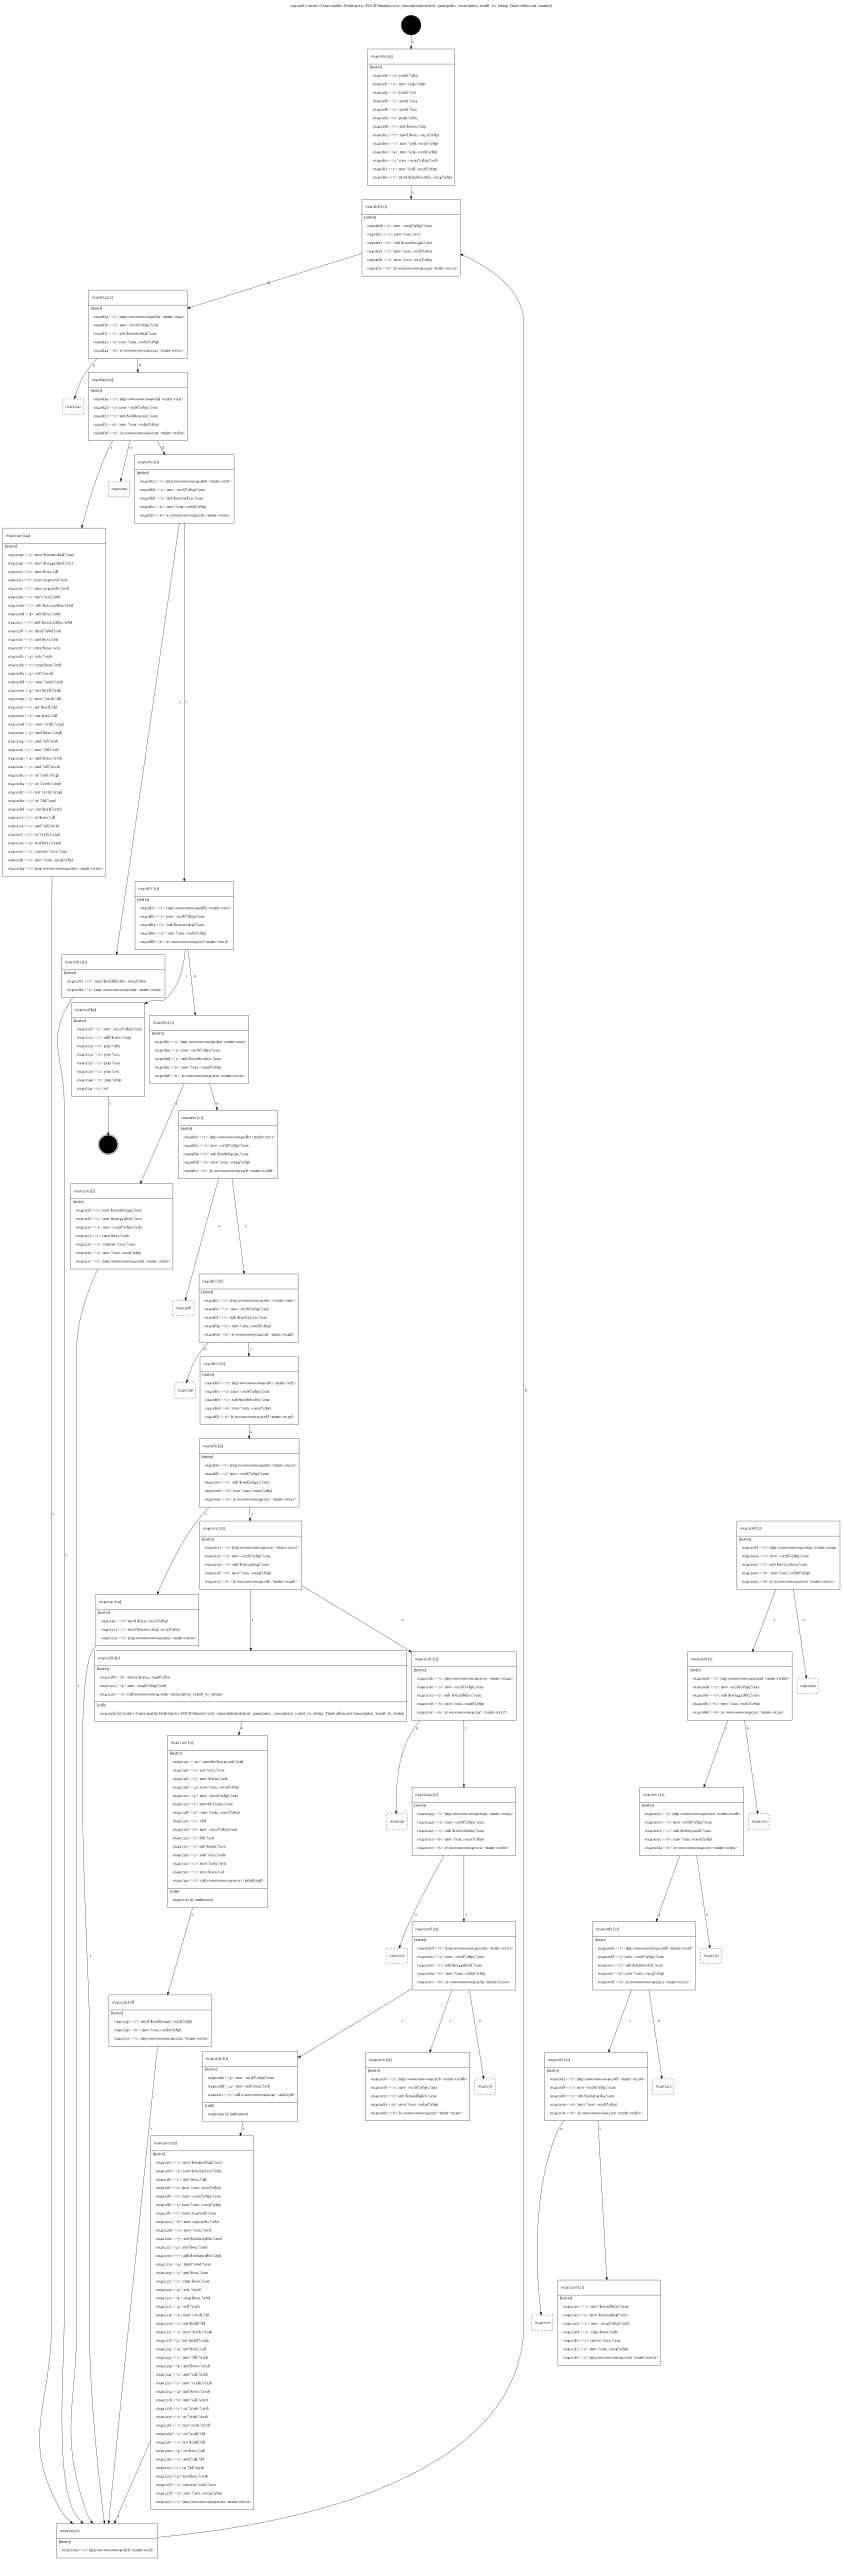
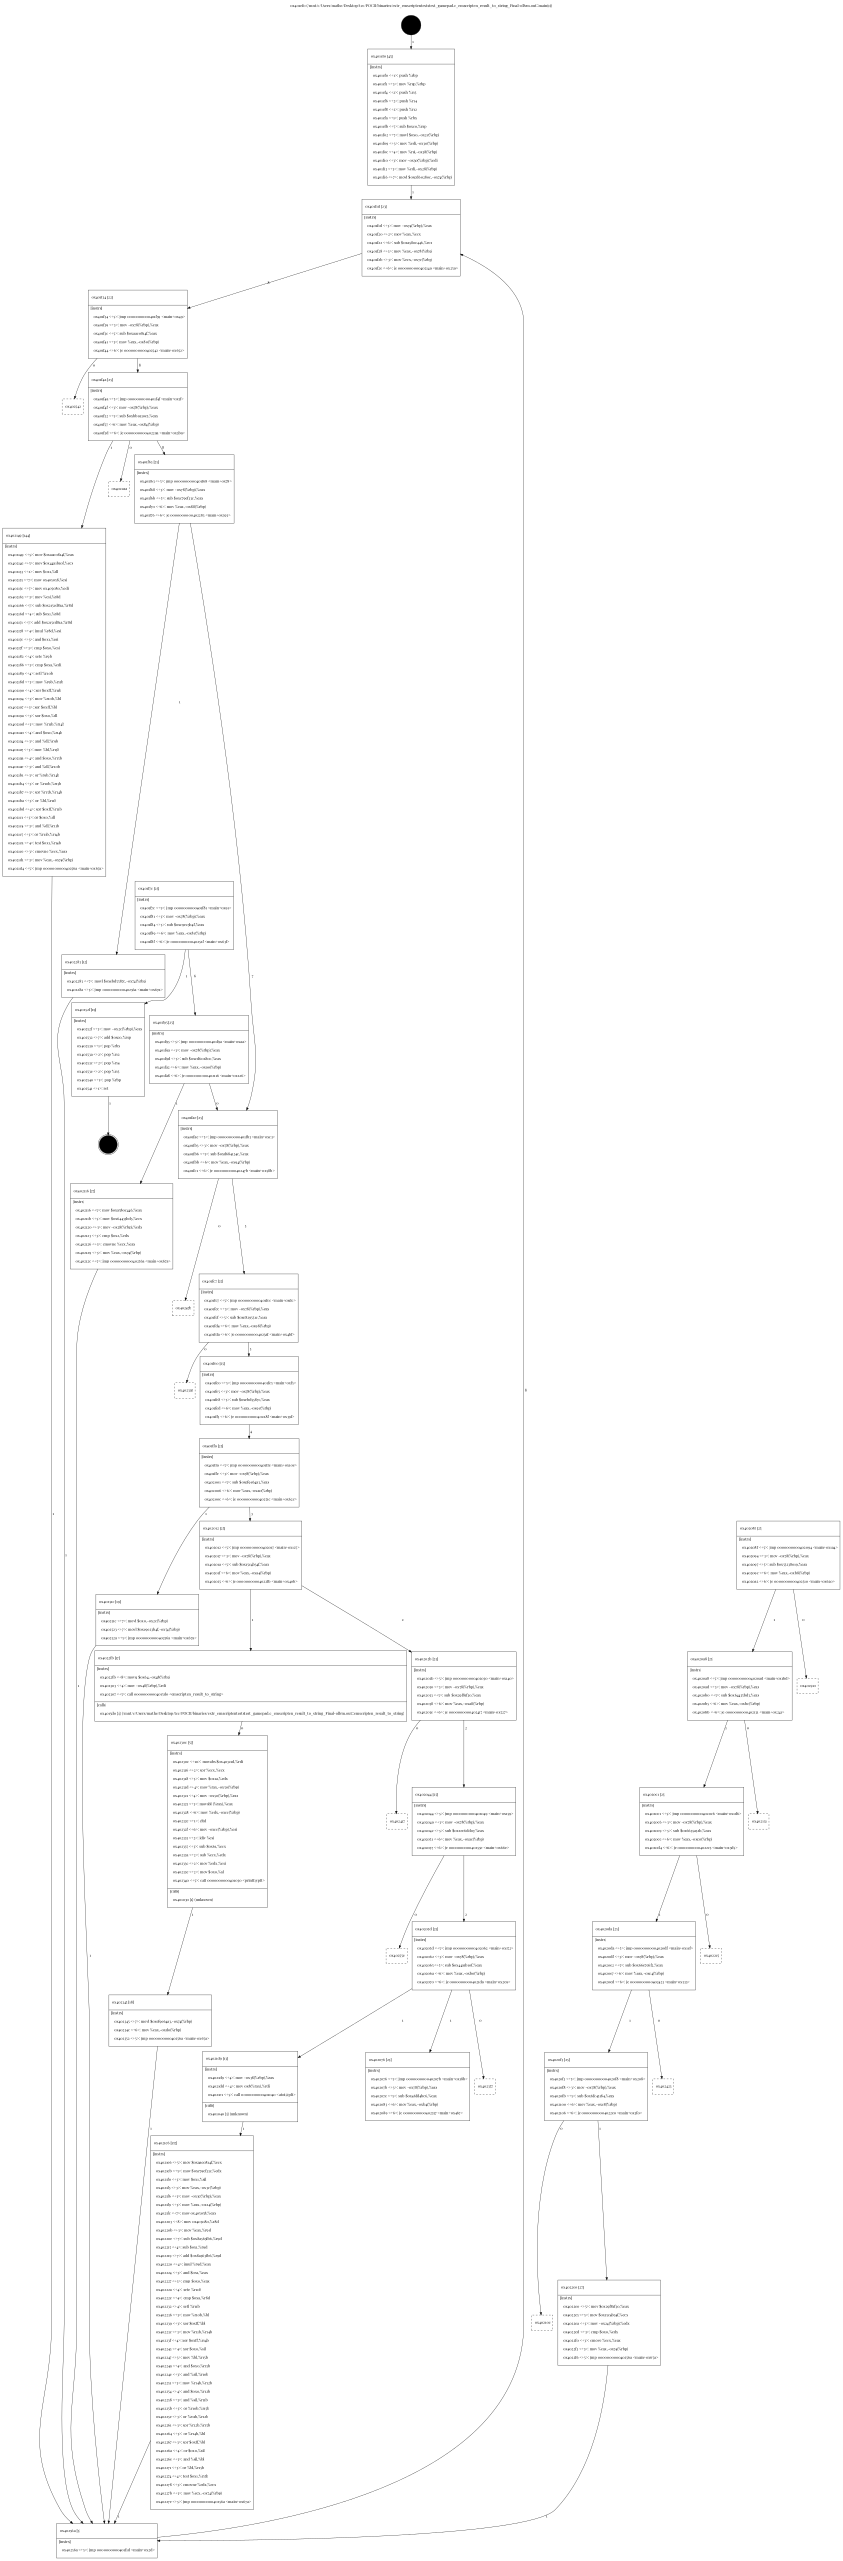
(184, 701) -> (233, 815)
none -> (437, 2532)
